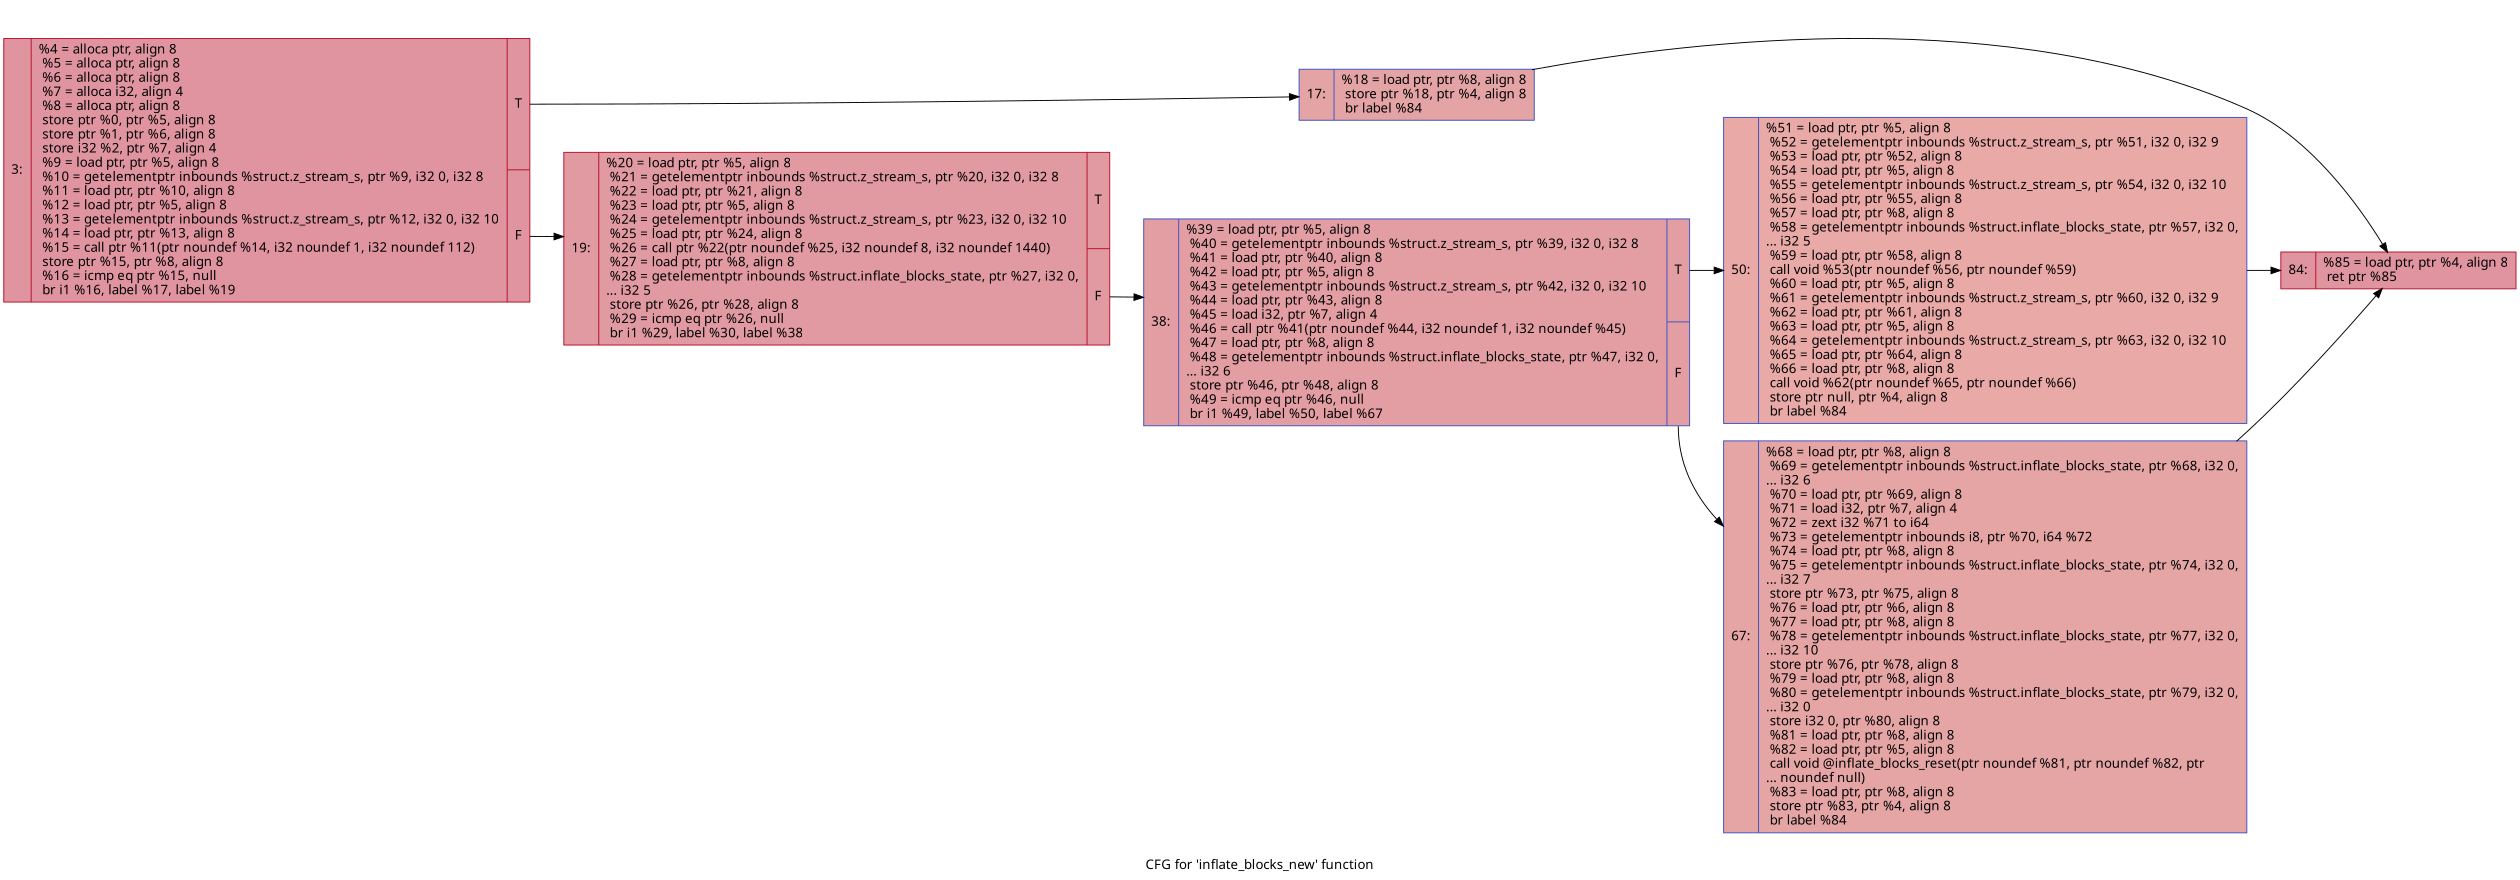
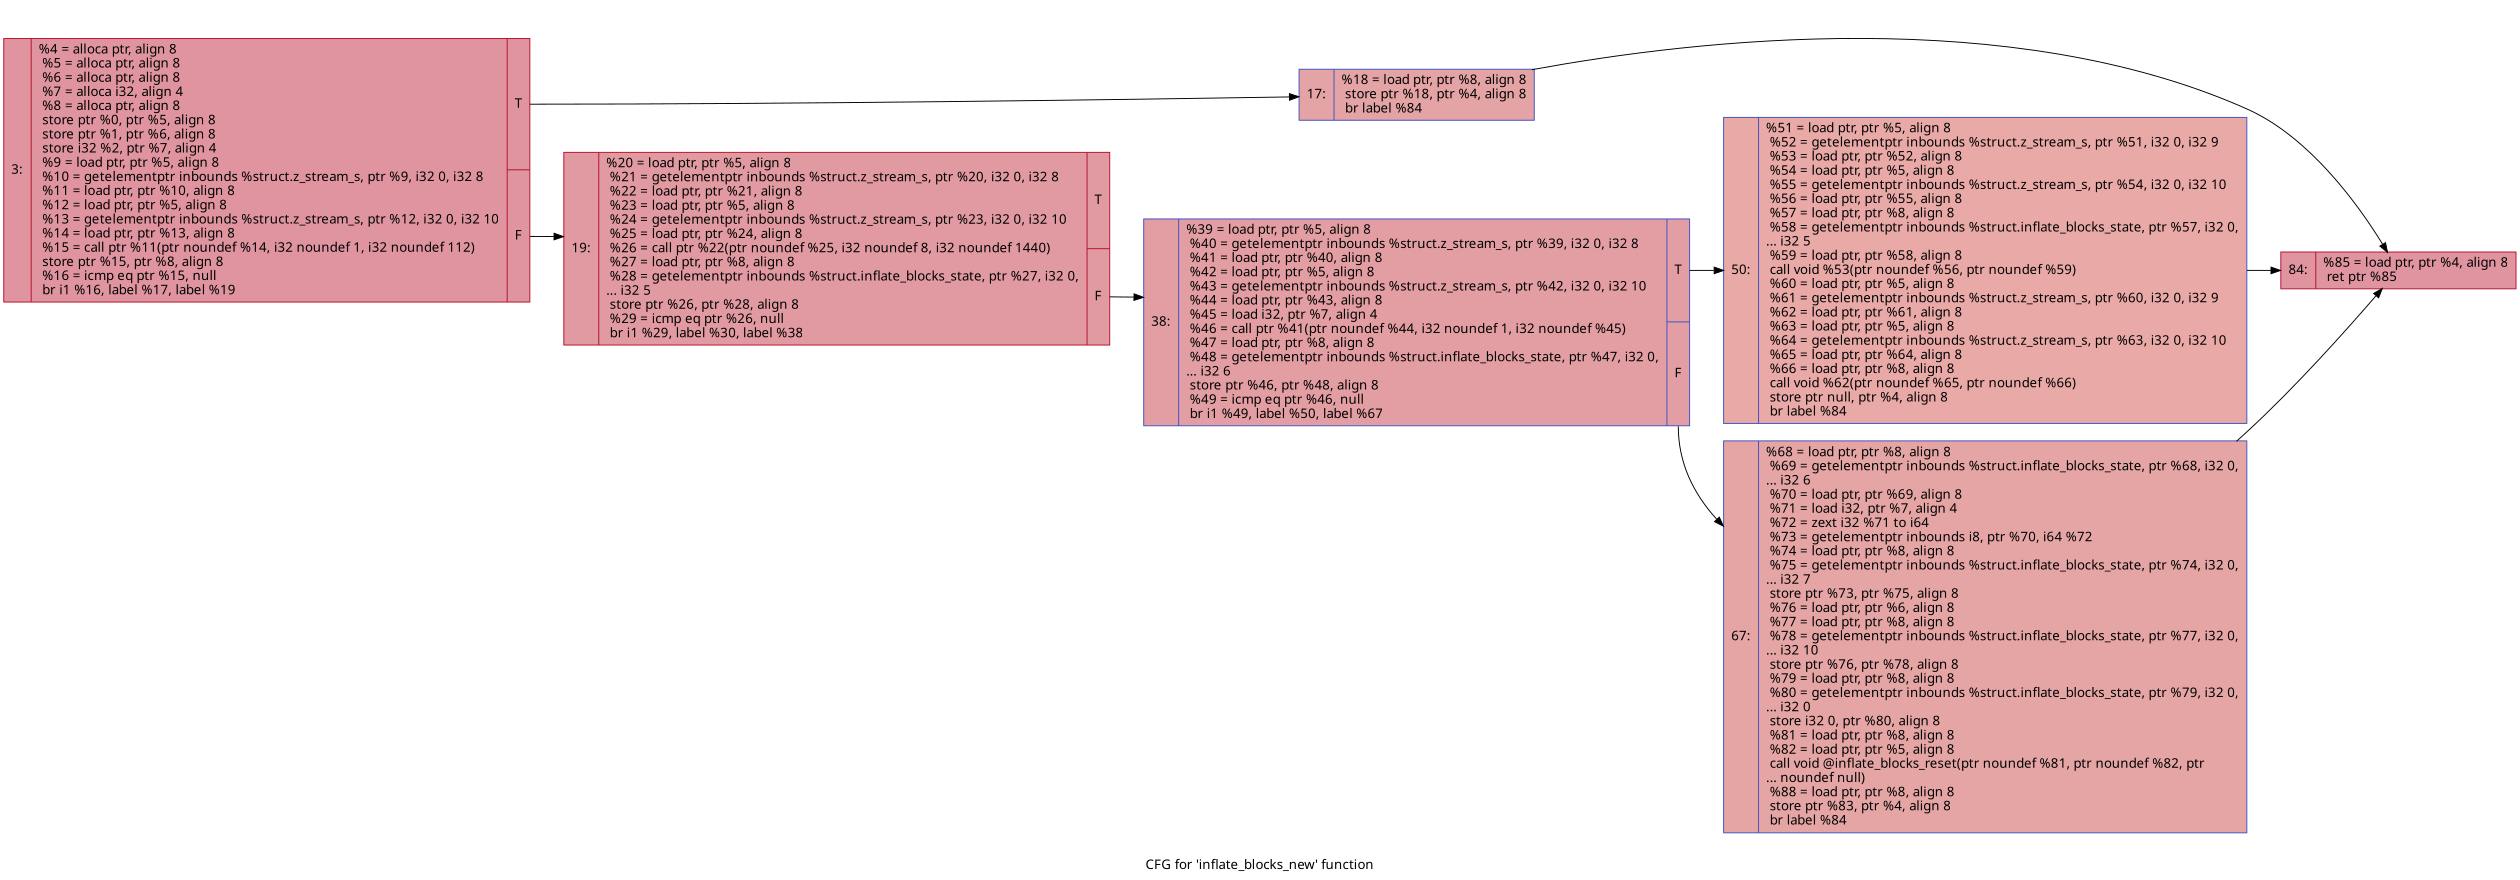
(1861, 792) -> (1861, 792)
